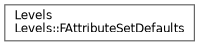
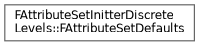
(100, 23) -> (100, 23)
